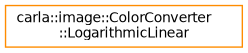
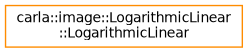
(124, 26) -> (124, 26)
